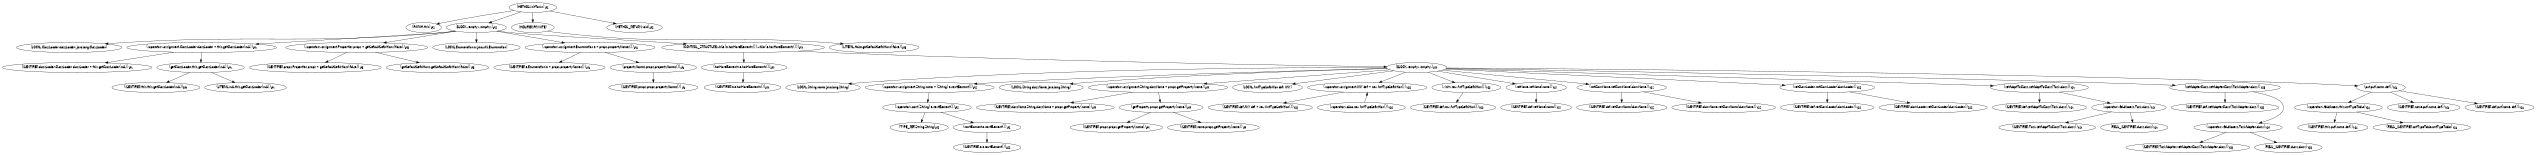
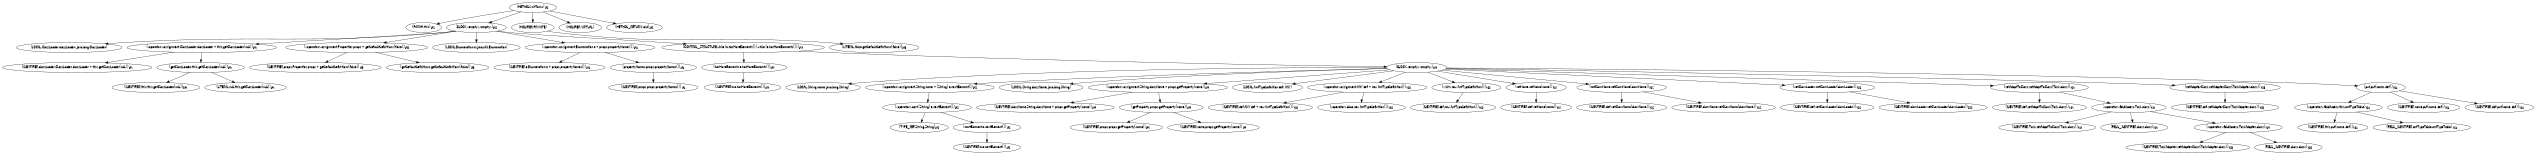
none -> (580, 28)
(1366, 99) -> (1363, 96)
(2282, 104) -> (2182, 117)
(1008, 147) -> (1008, 147)
